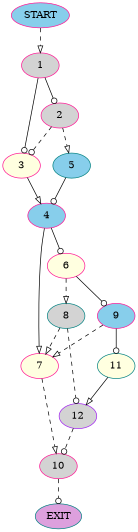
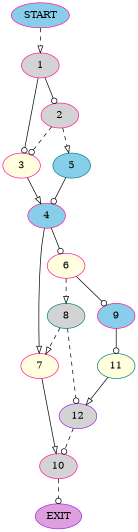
(81, 339) -> none
(48, 413) -> (48, 413)
(58, 516) -> (58, 516)
